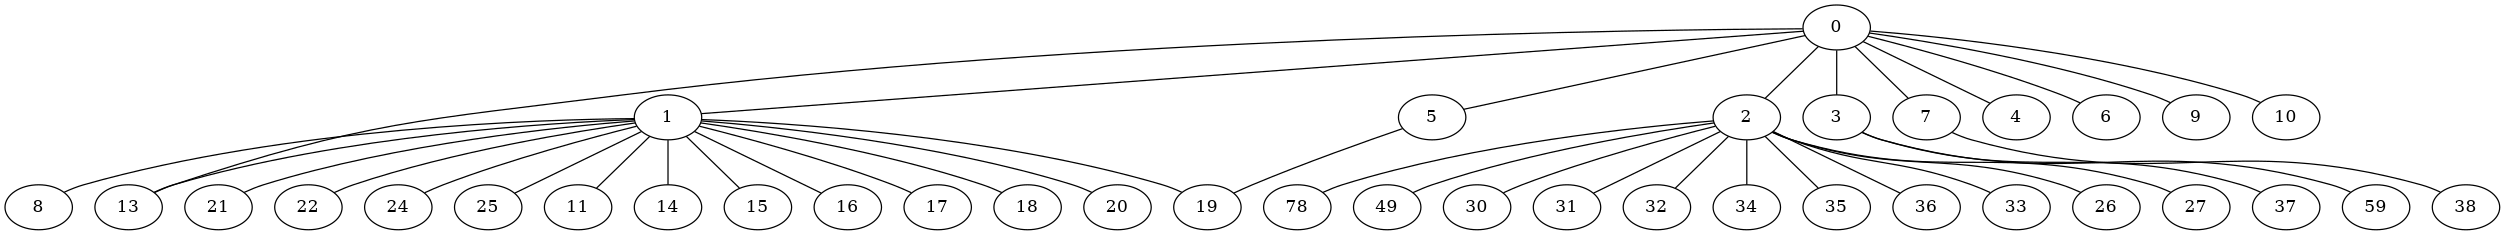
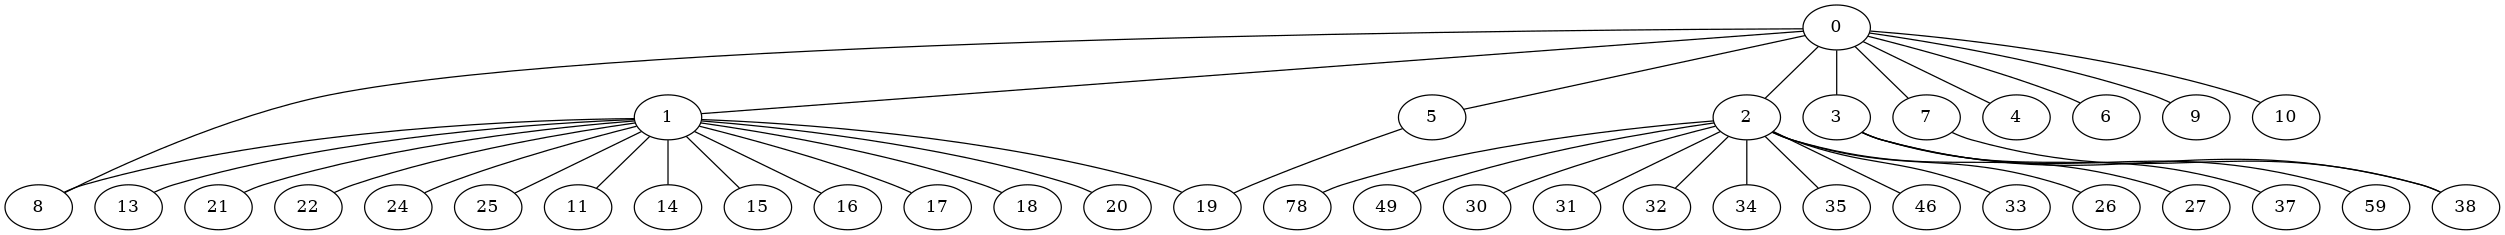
(972, 61) -> (924, 46)
none -> (2151, 162)
(1927, 207) -> (1927, 207)
